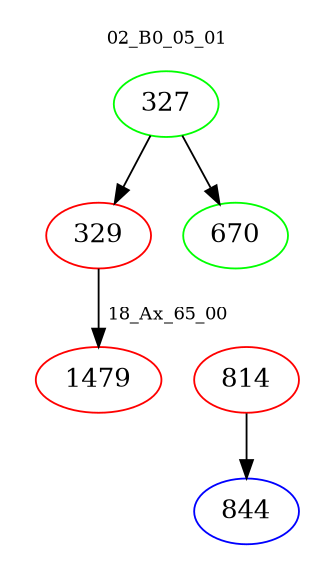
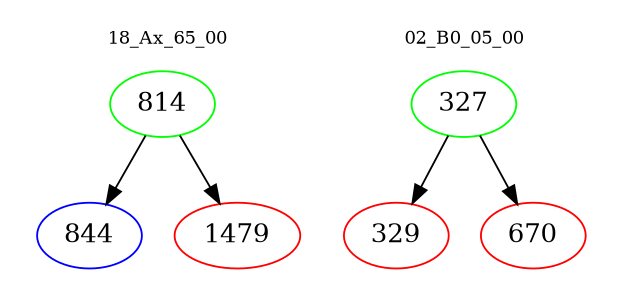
(167, 39) -> (465, 39)
(236, 236) -> (533, 236)
(99, 309) -> (195, 162)
(247, 380) -> (163, 104)
